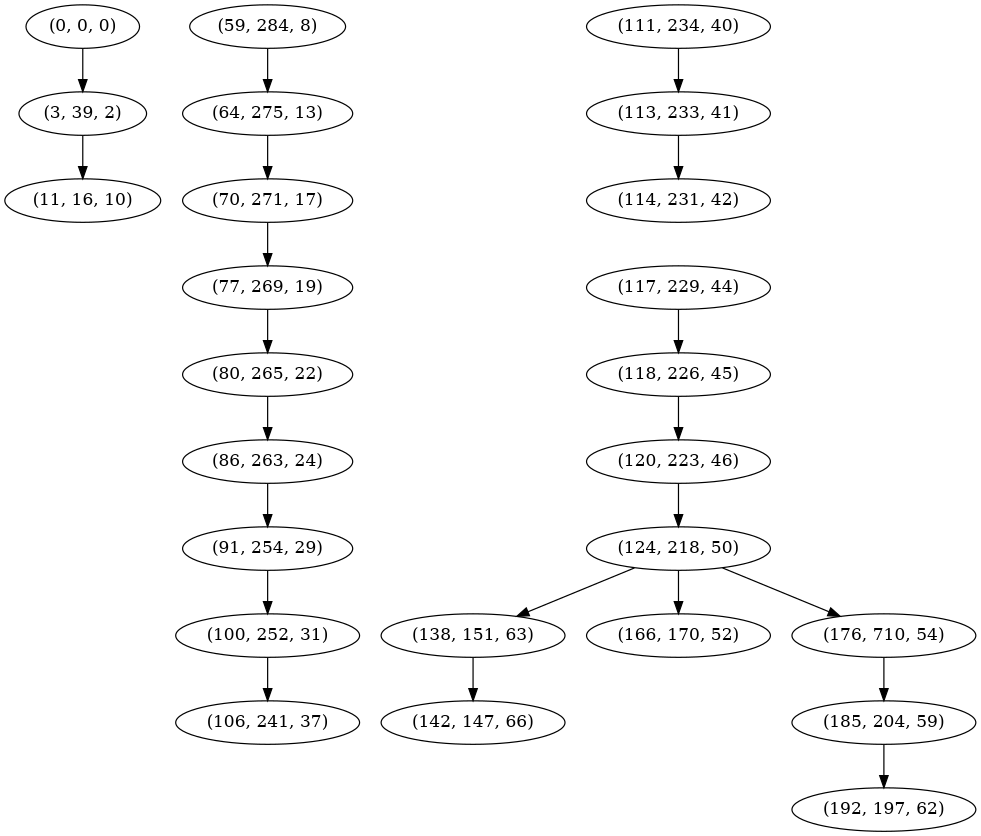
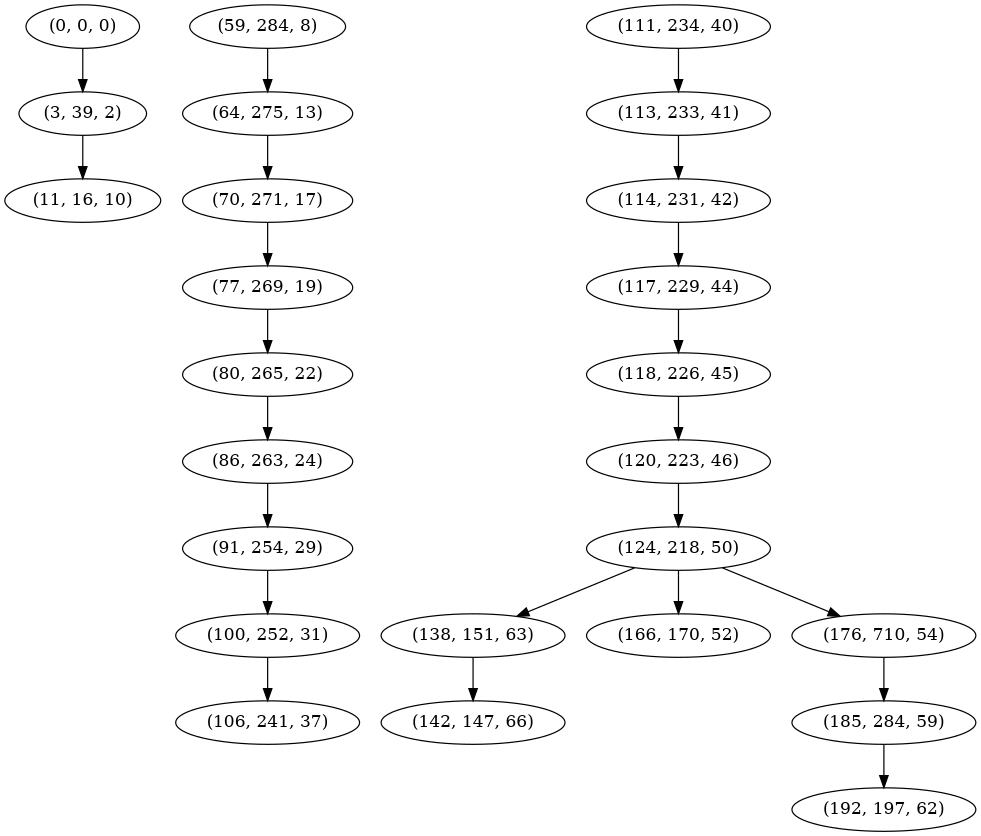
none -> (678, 238)
(884, 723) -> (884, 723)
